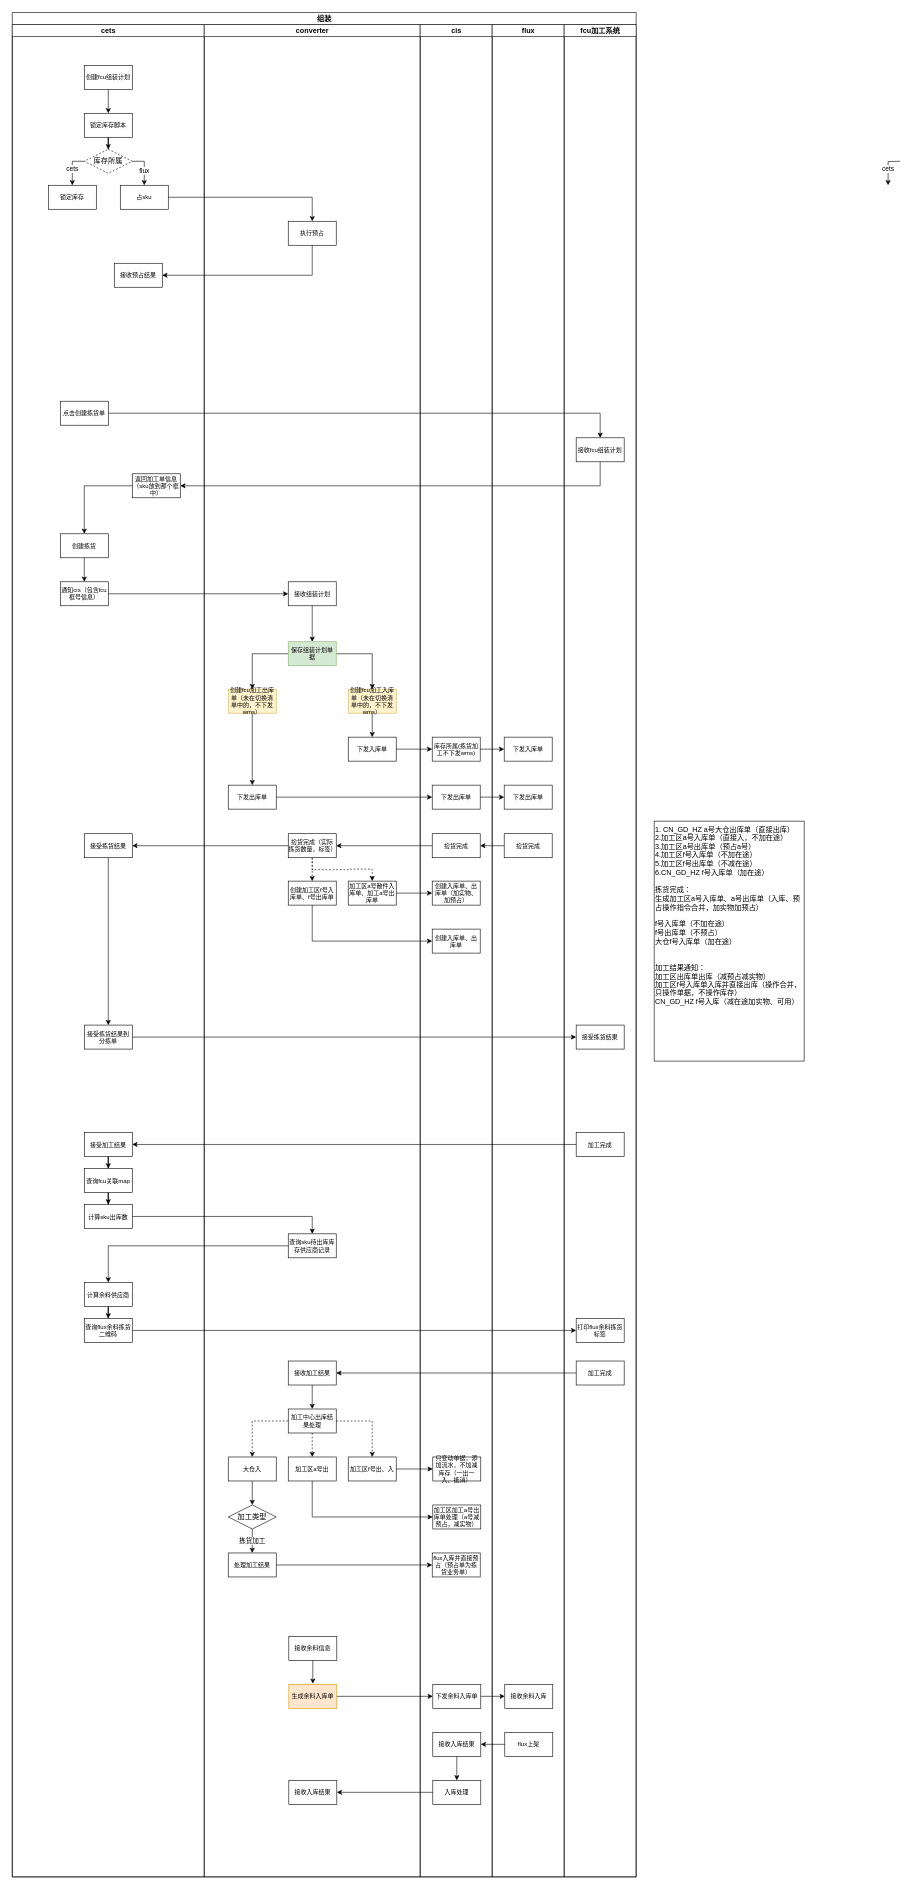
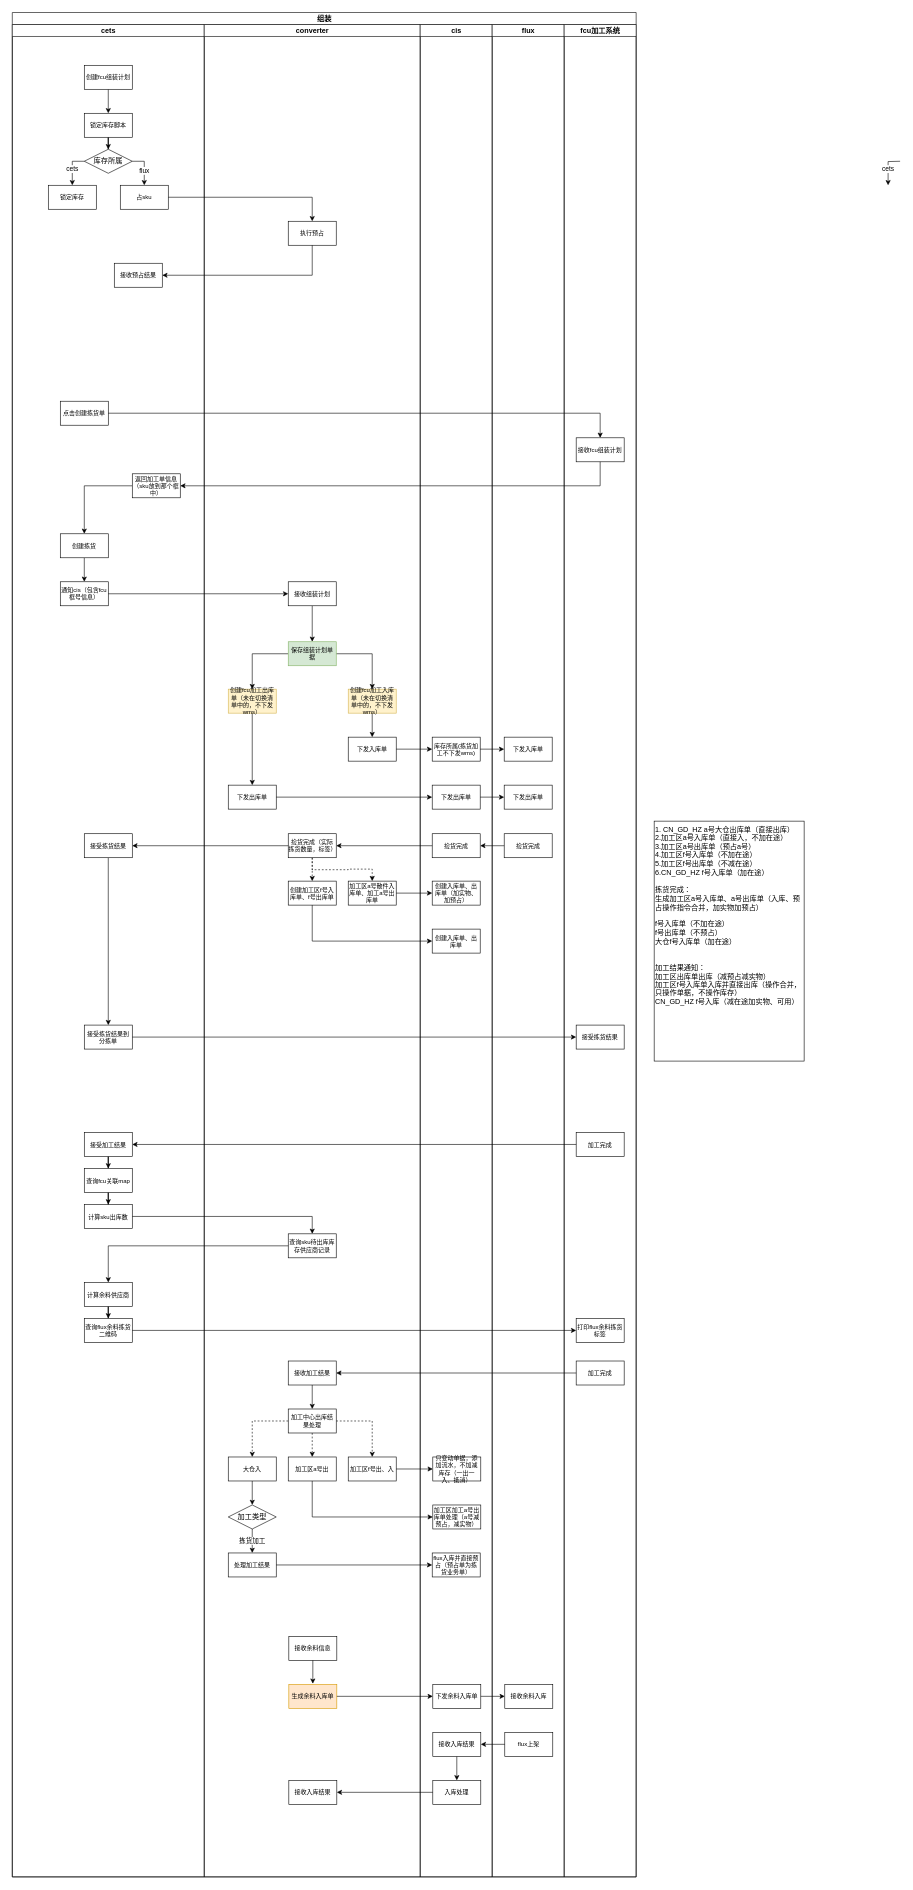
(108, 161) -> (108, 161)
